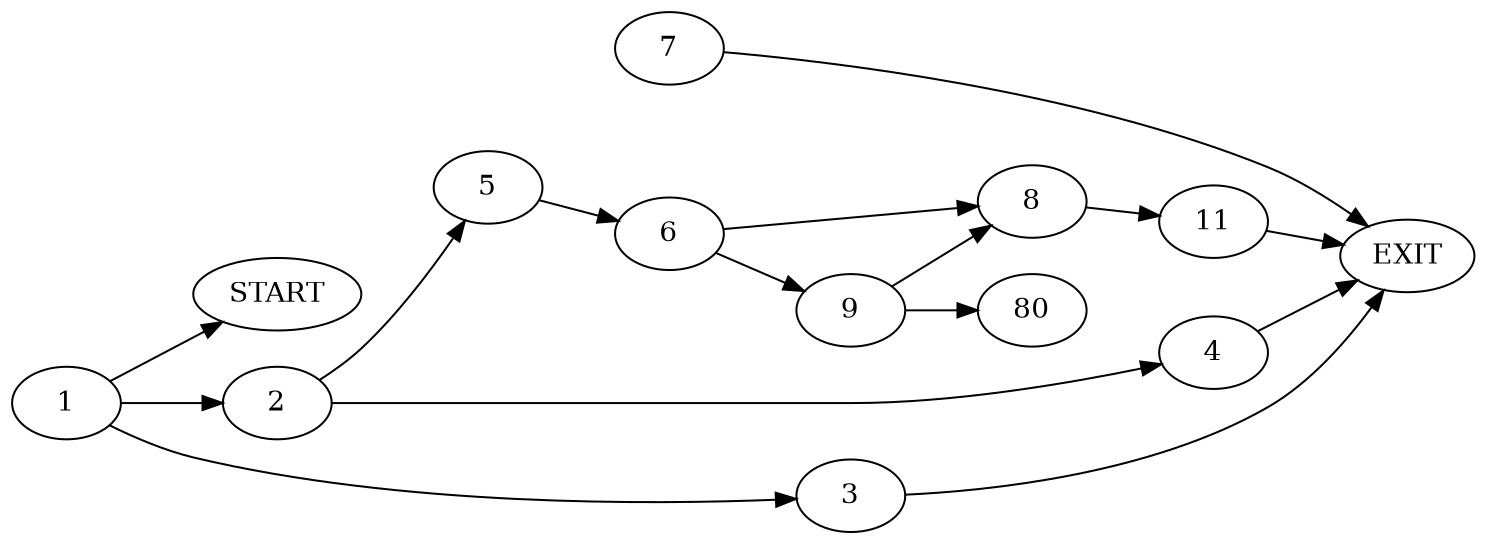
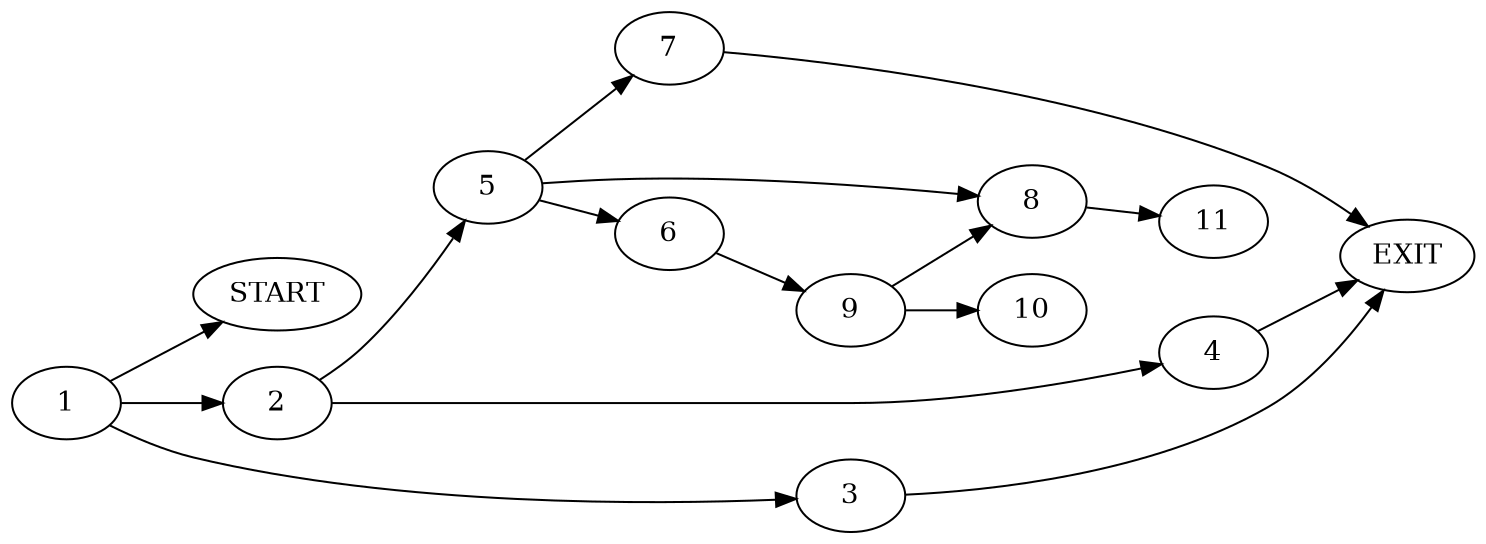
none -> (571, 124)
(841, 219) -> (750, 180)
(1295, 236) -> none
(1032, 310) -> (1032, 310)
